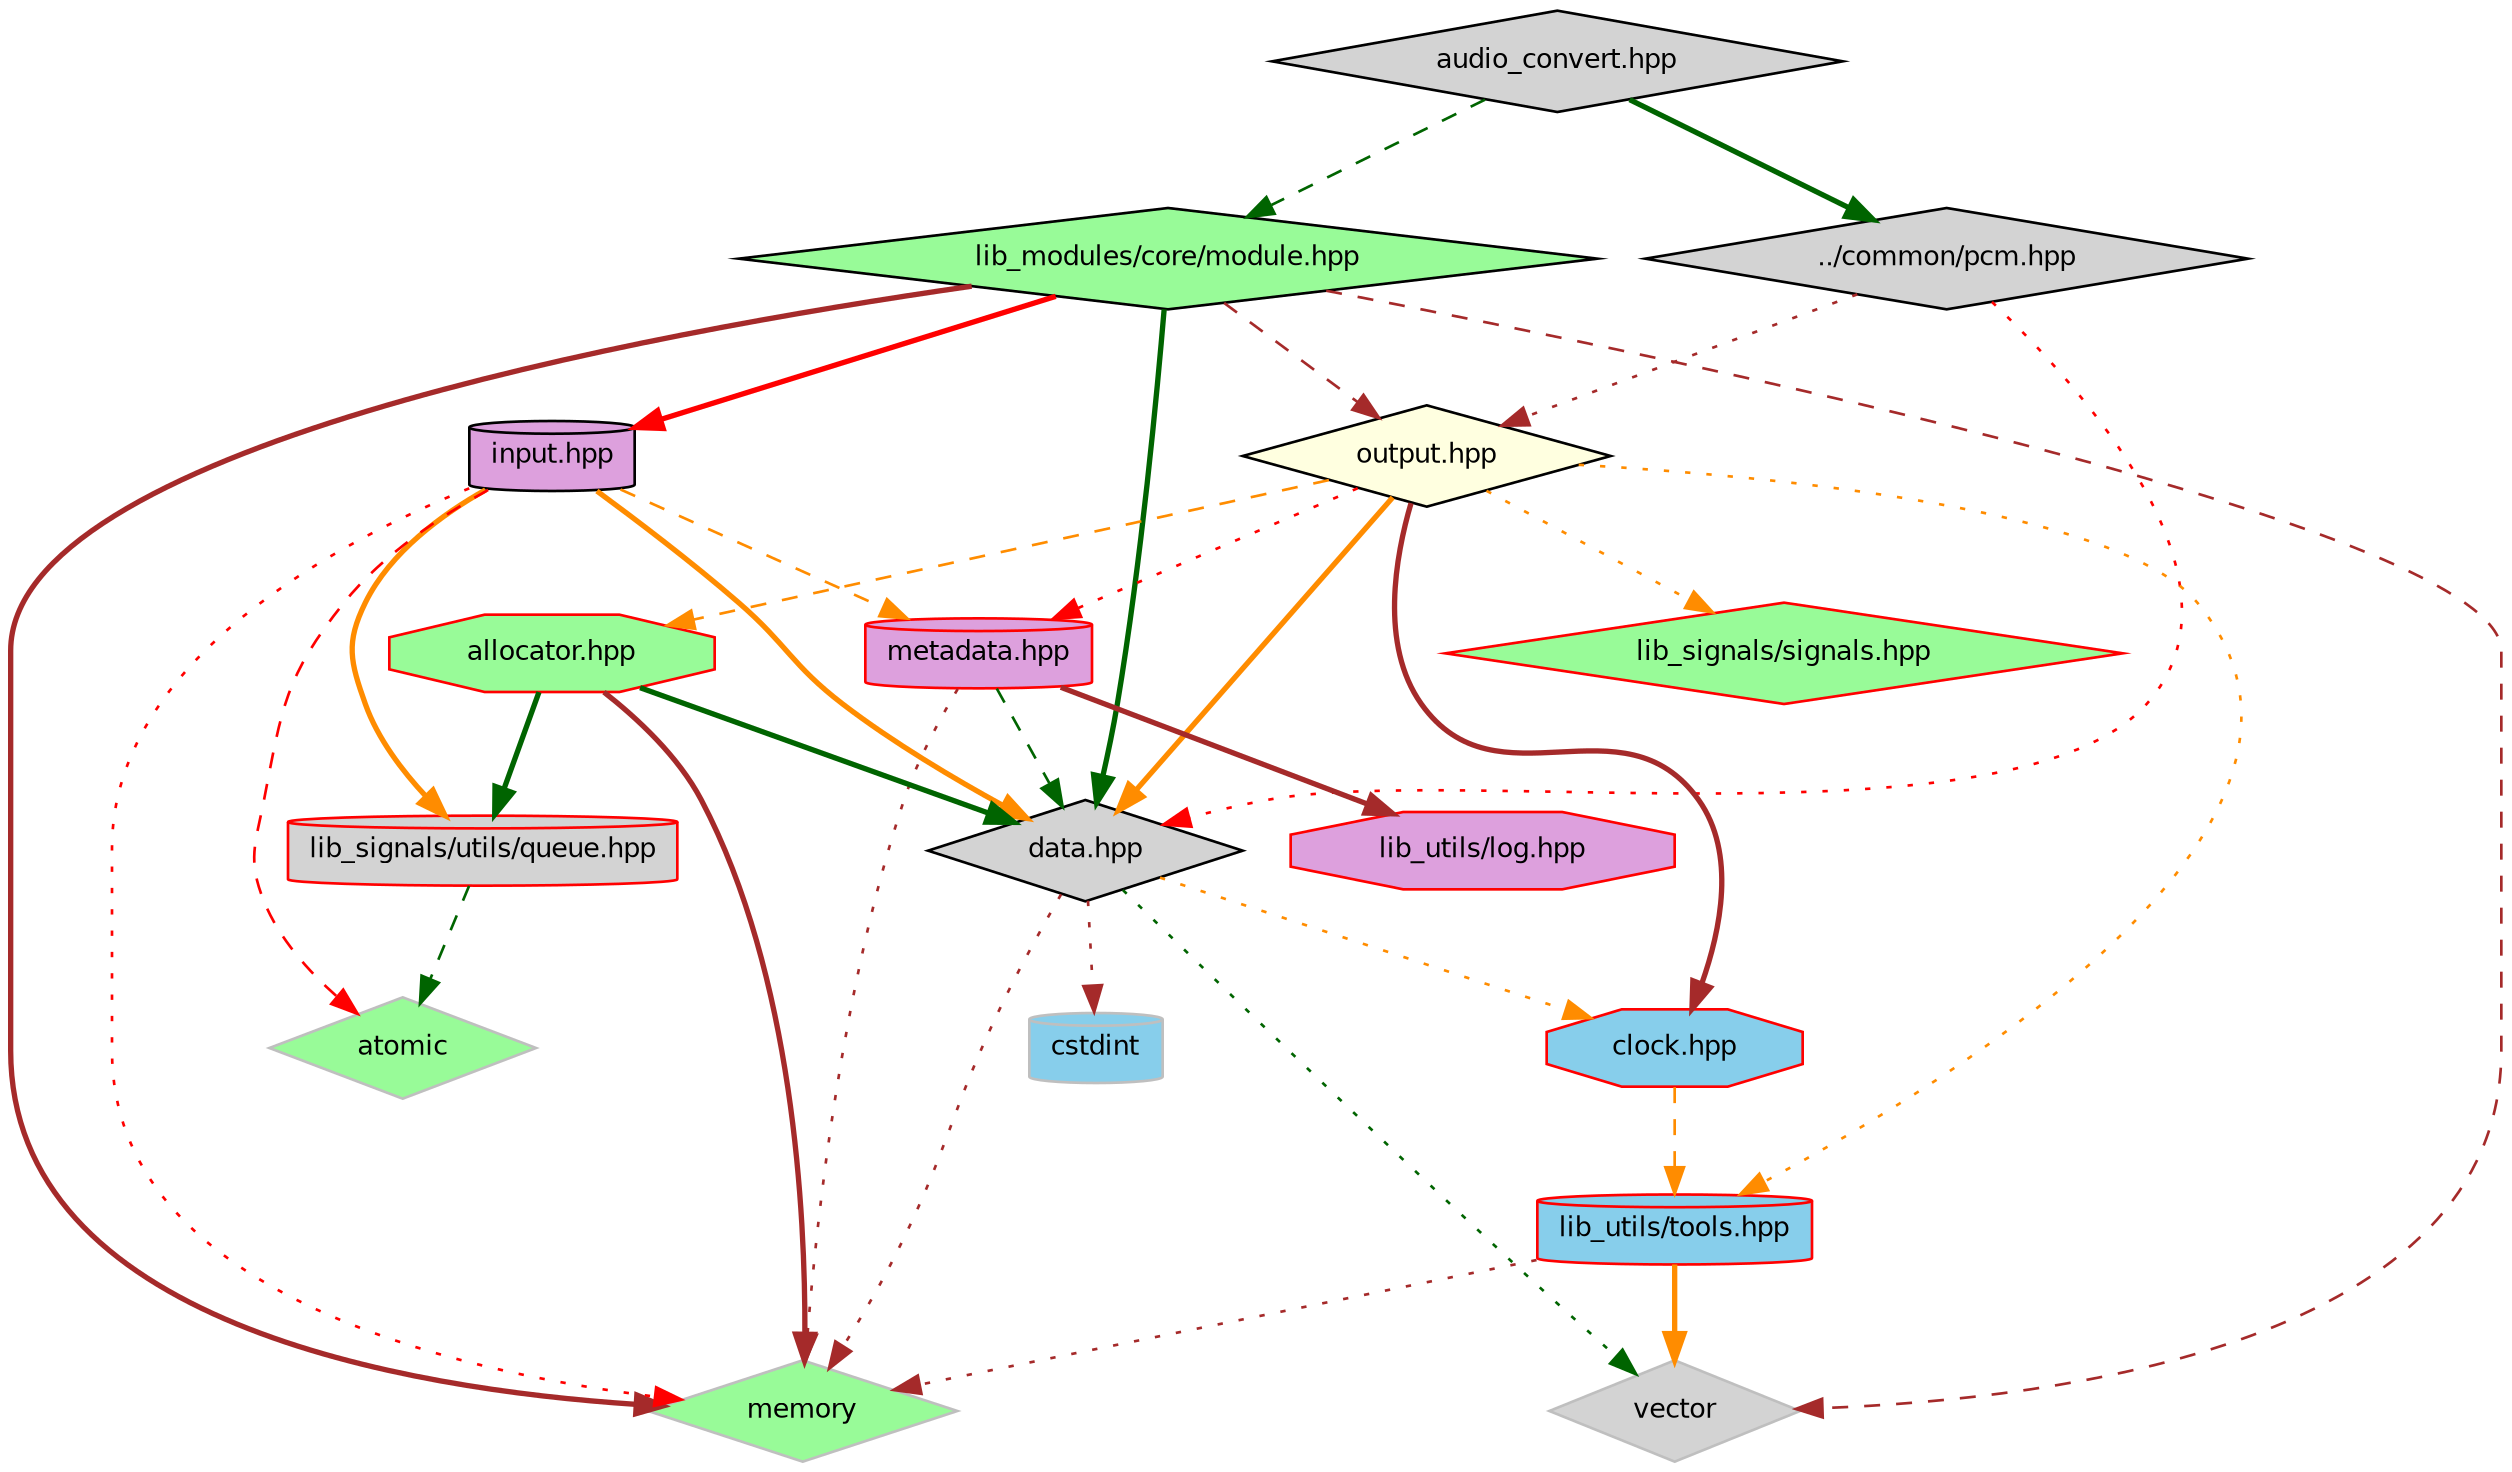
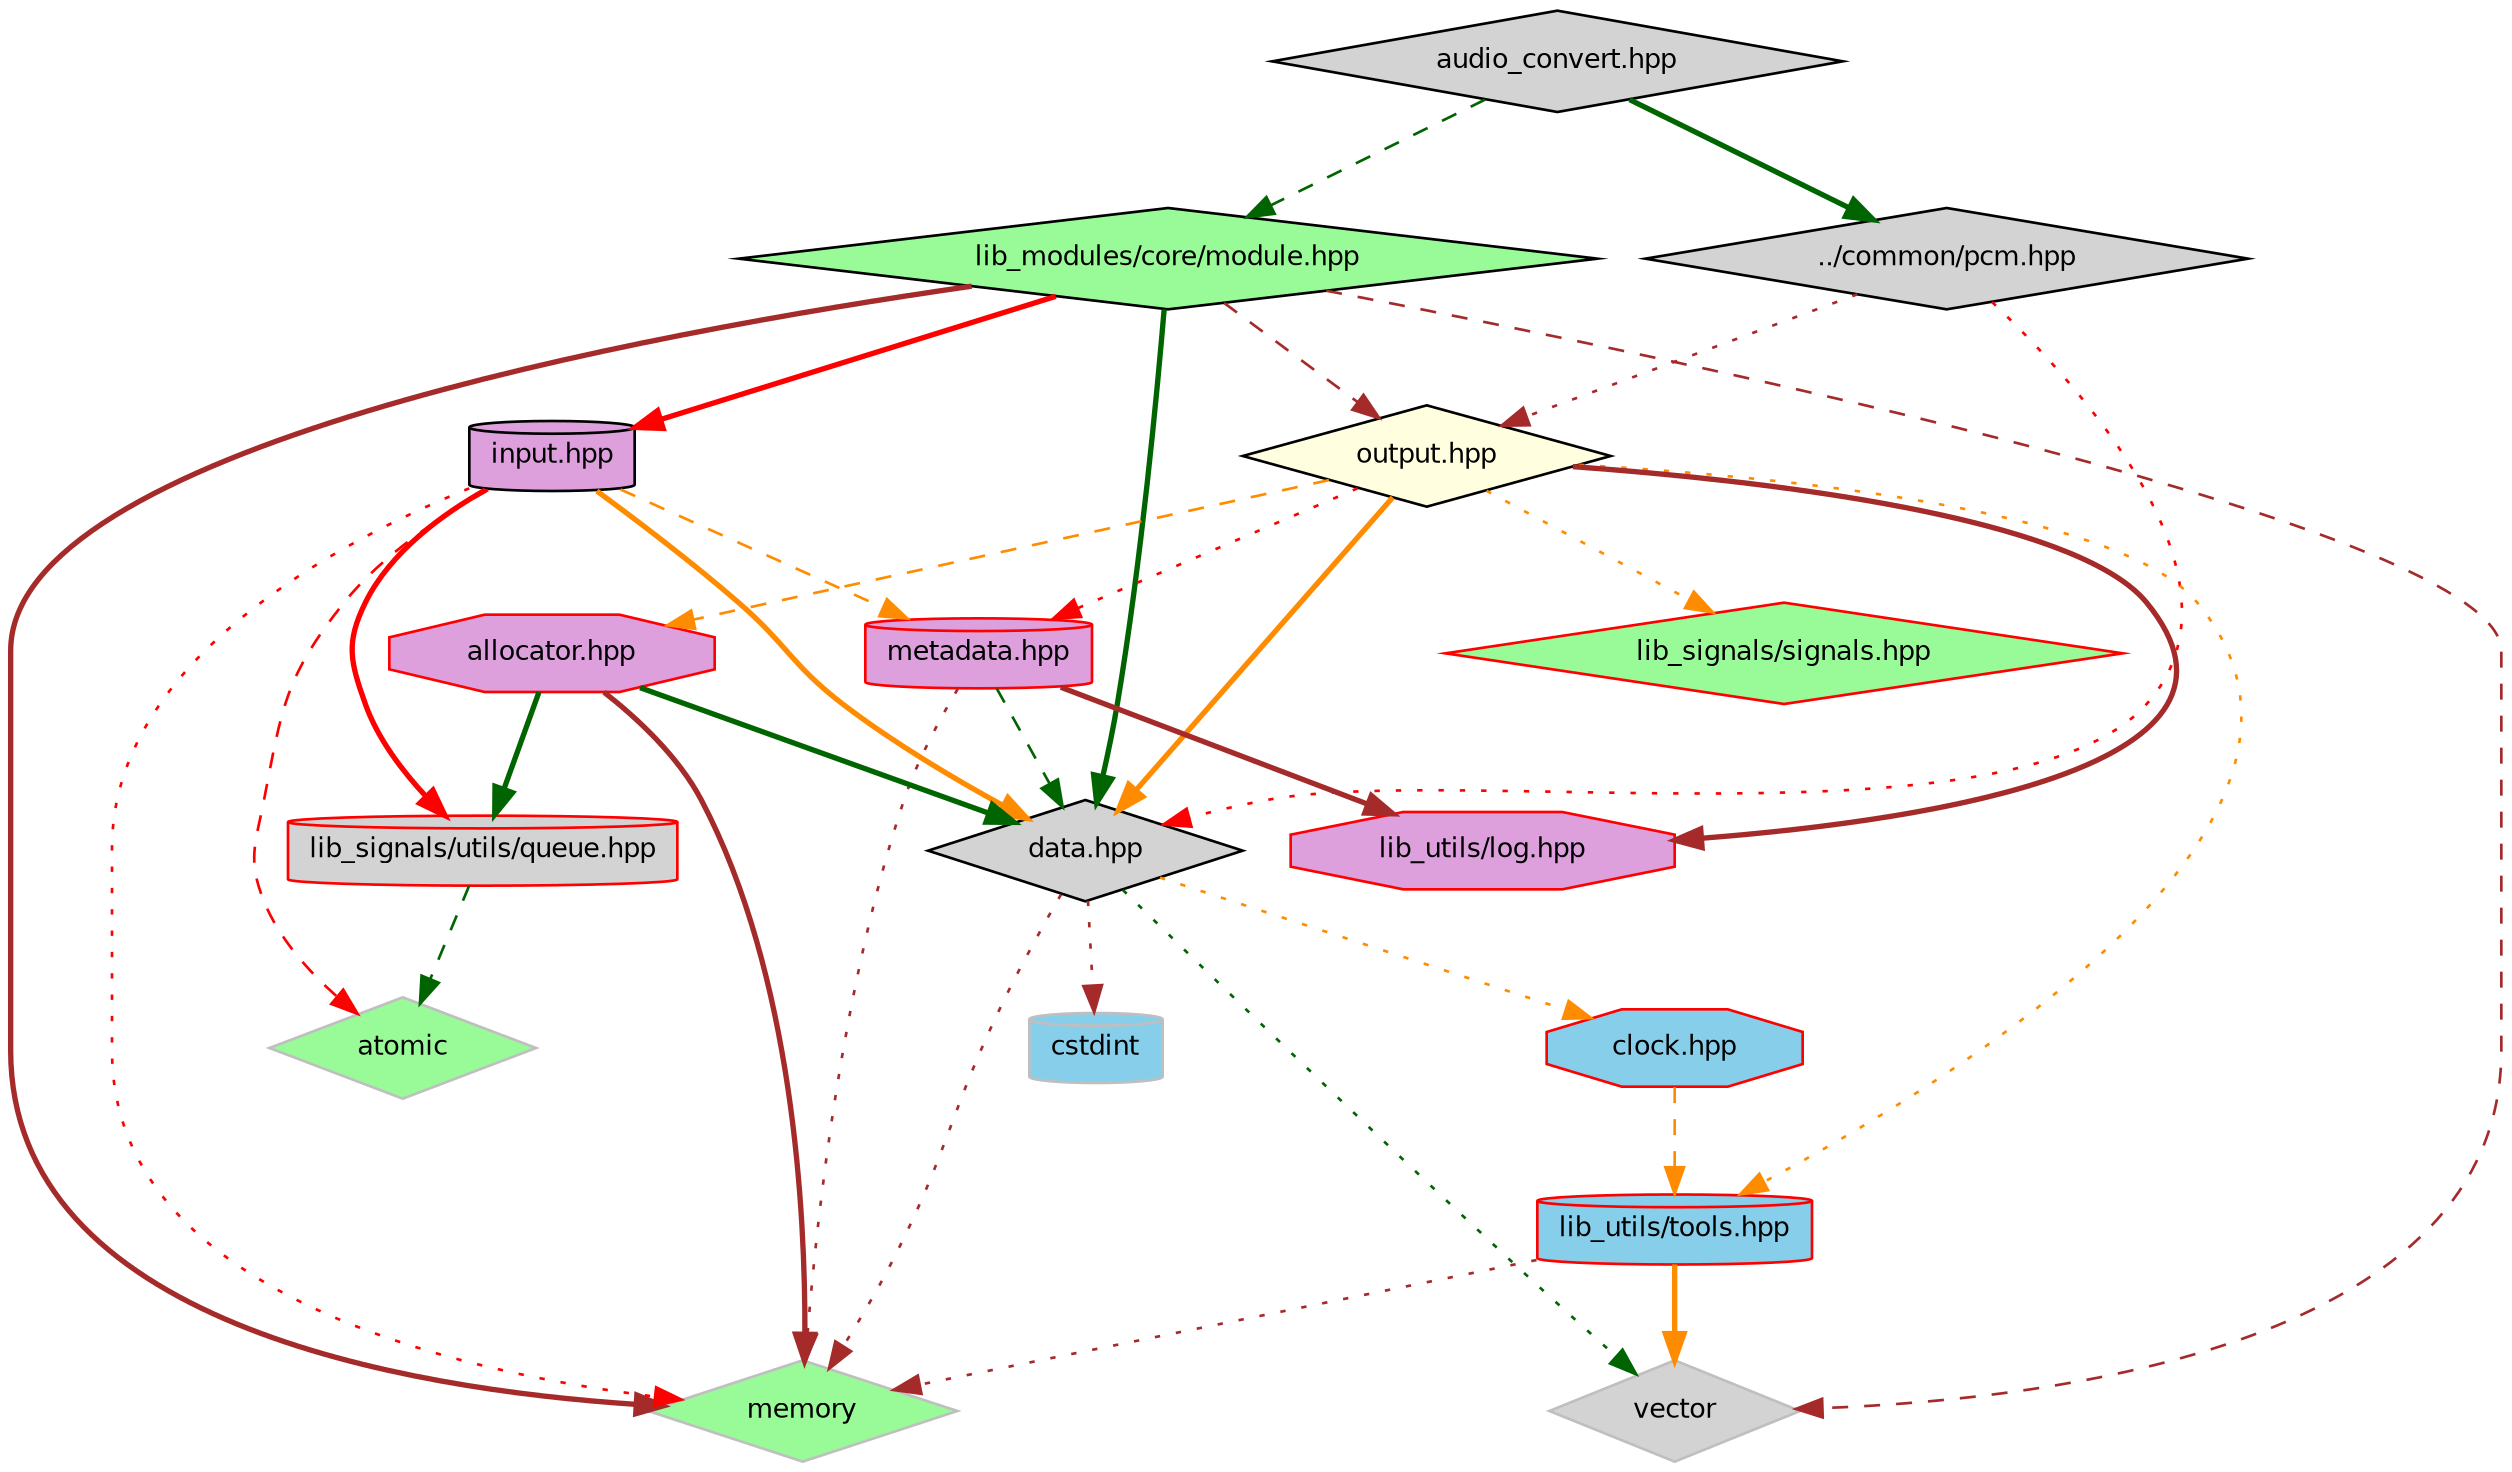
(356, 626) -> (356, 626)
(552, 653) -> (552, 653)
(1551, 752) -> (2148, 606)
